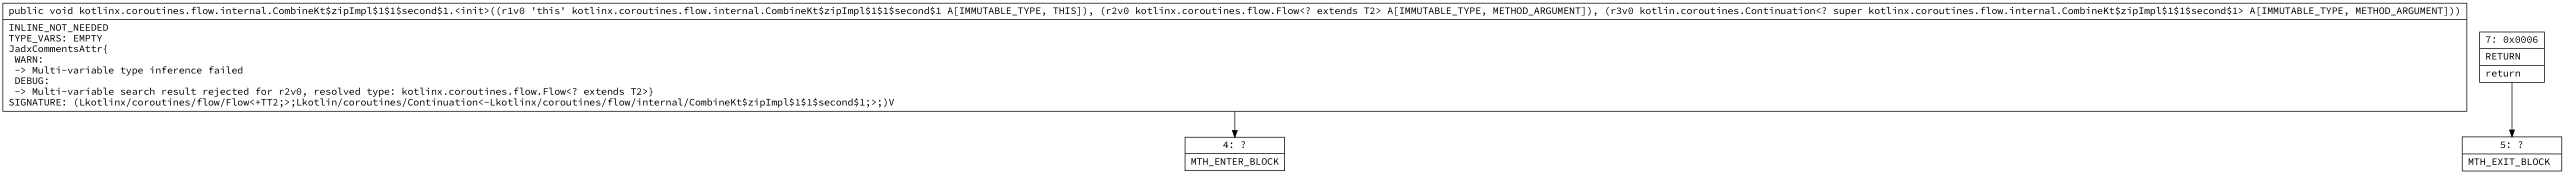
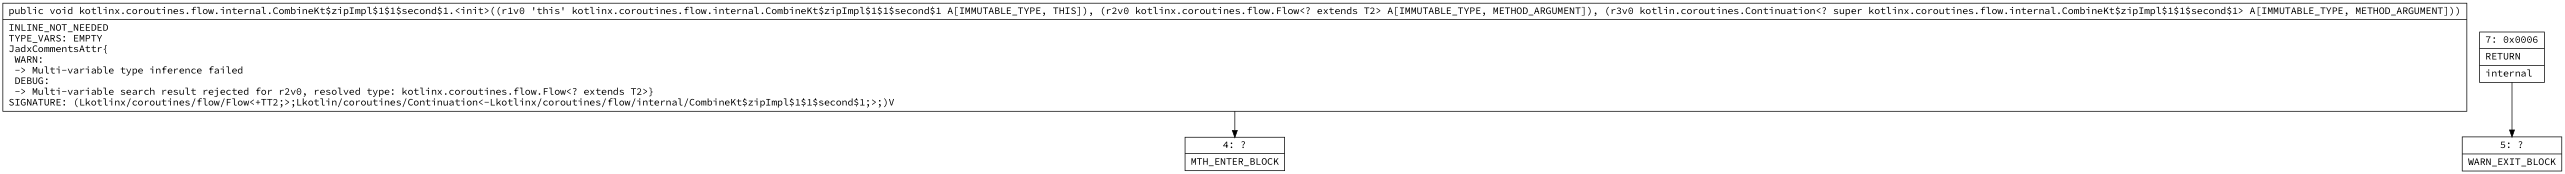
(2503, 74) -> (2509, 74)
(2509, 162) -> (2512, 162)
